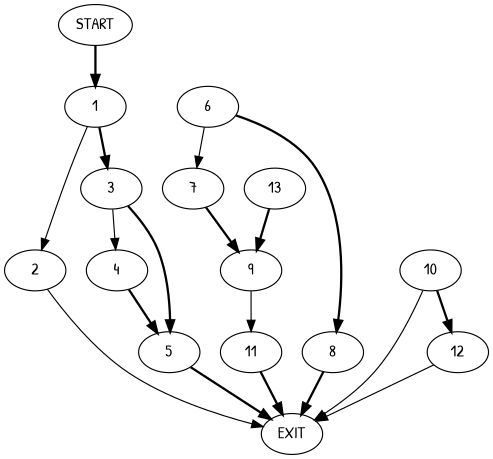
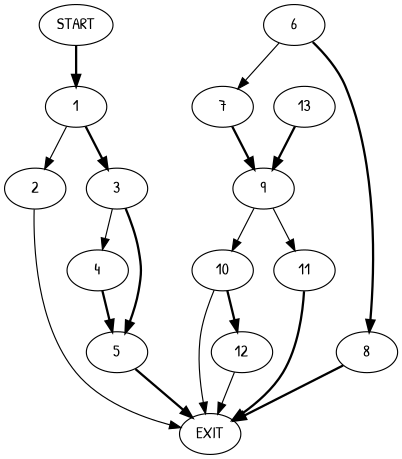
none -> (246, 224)
